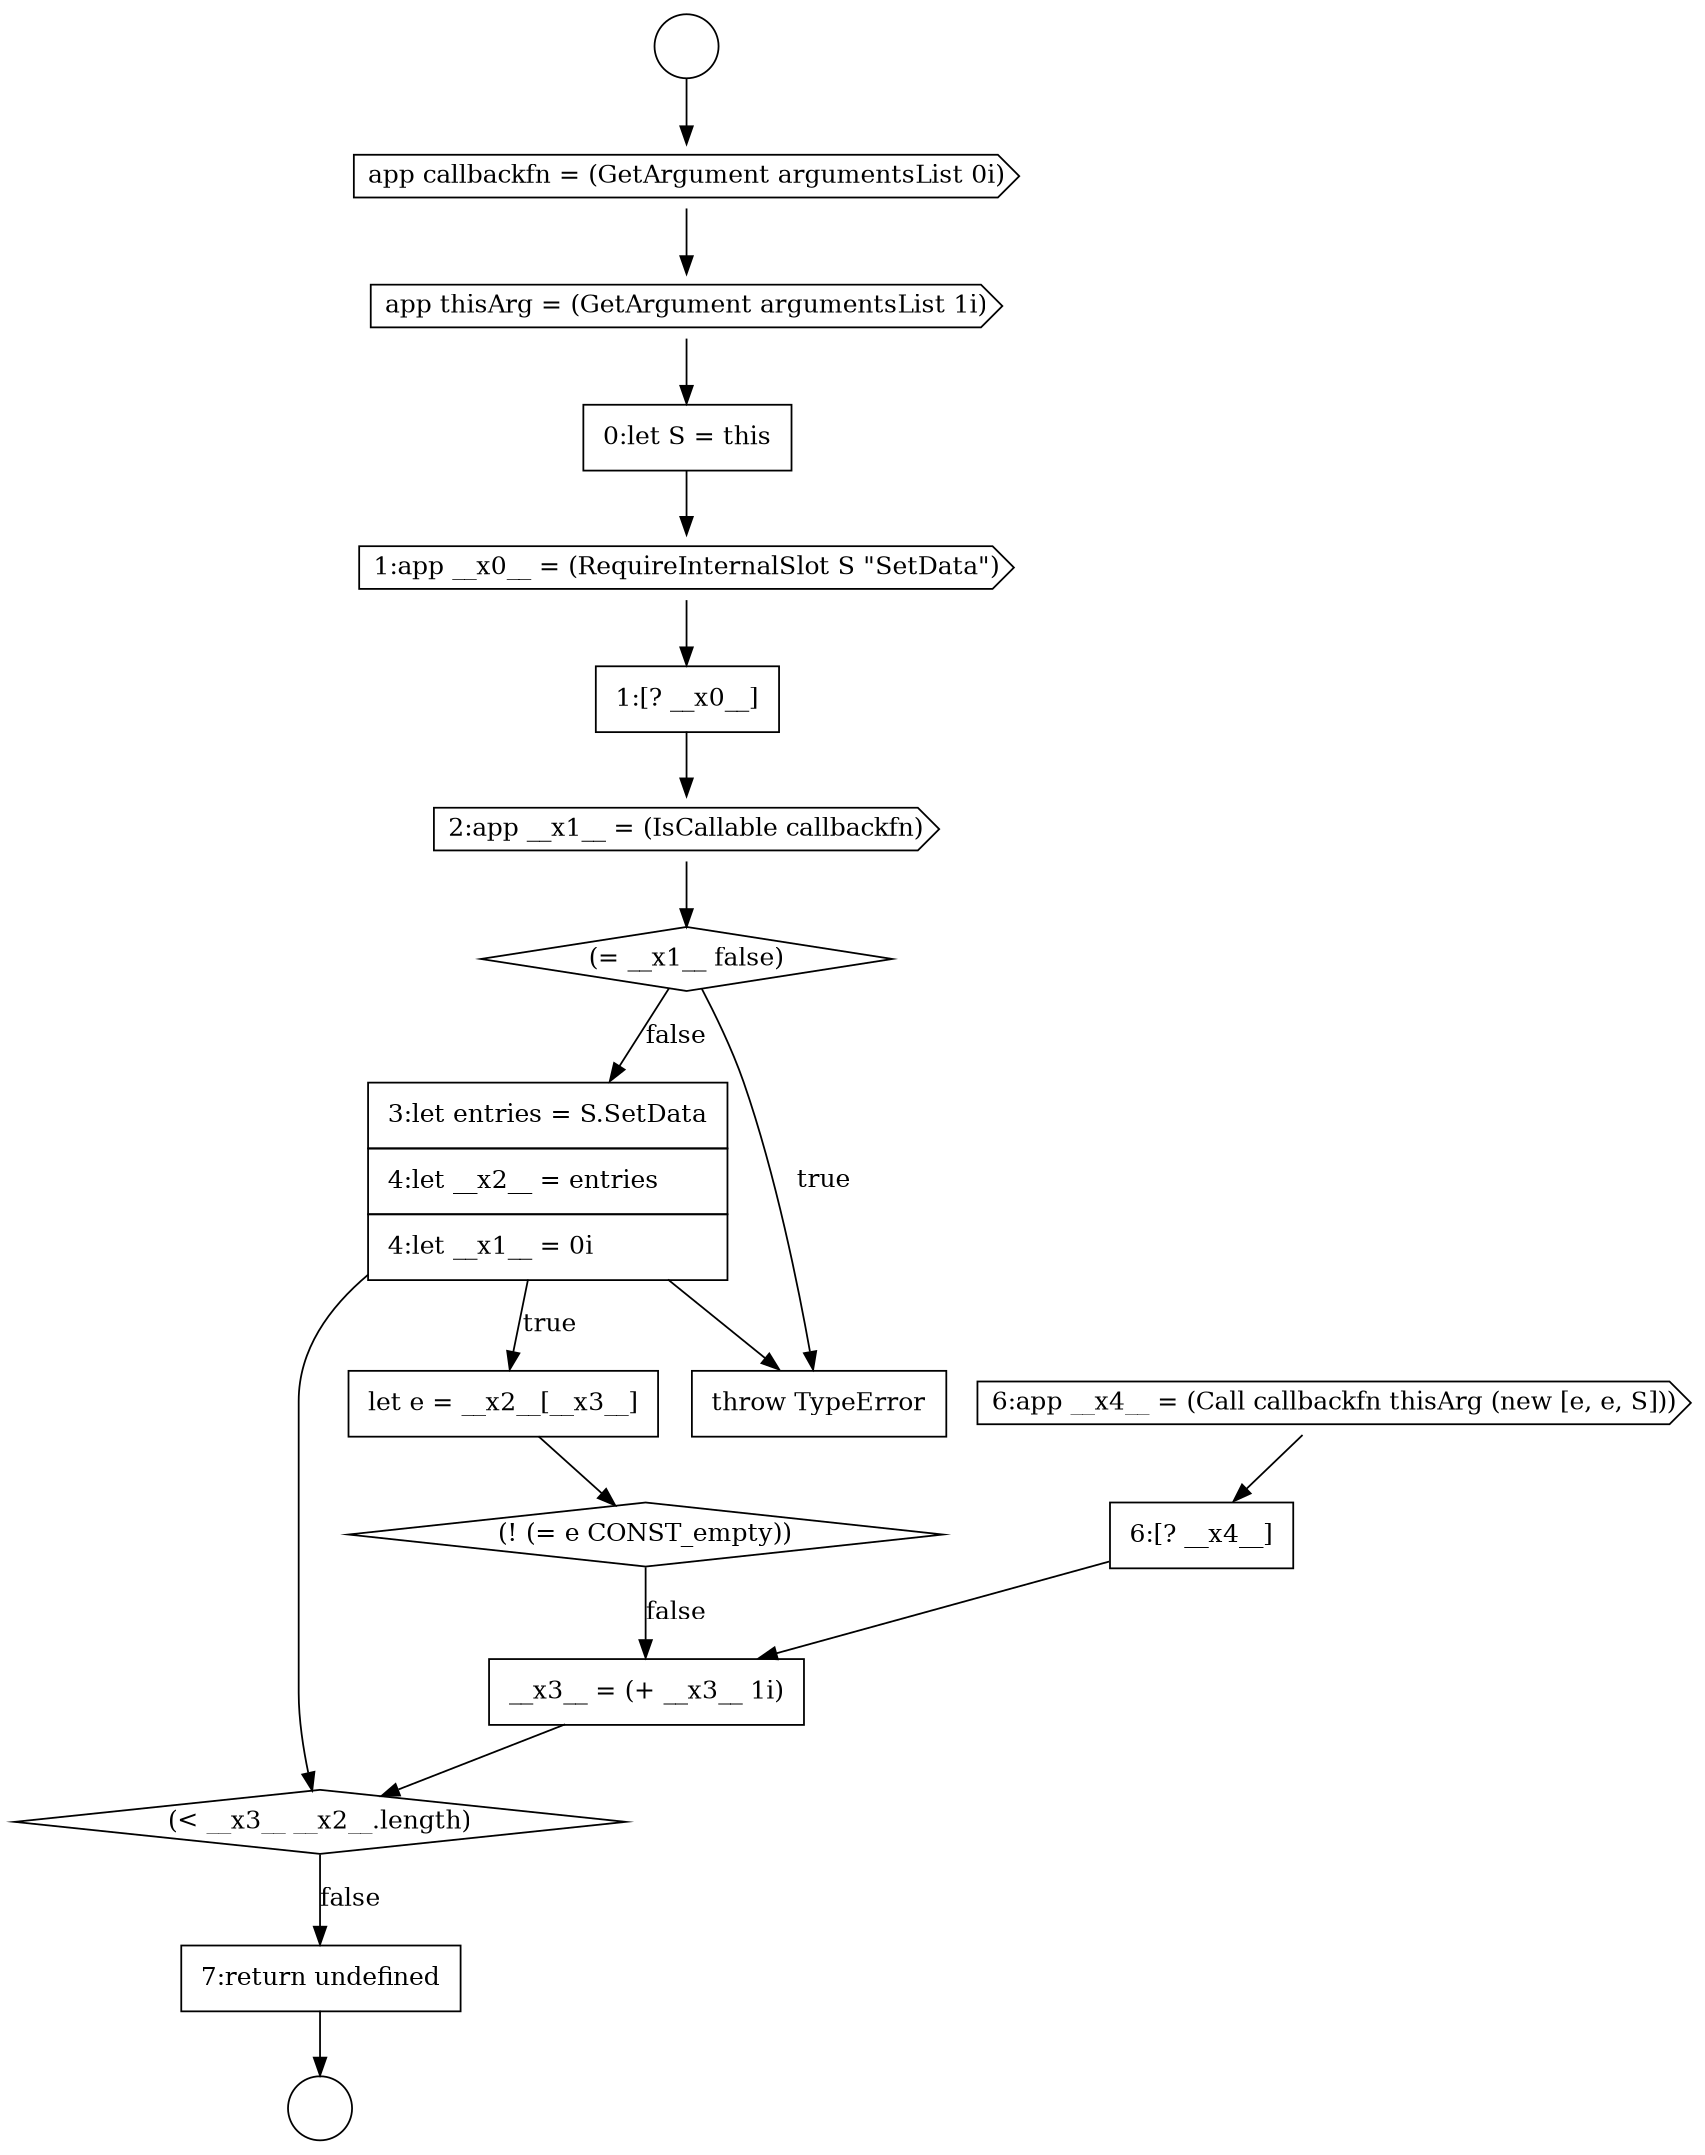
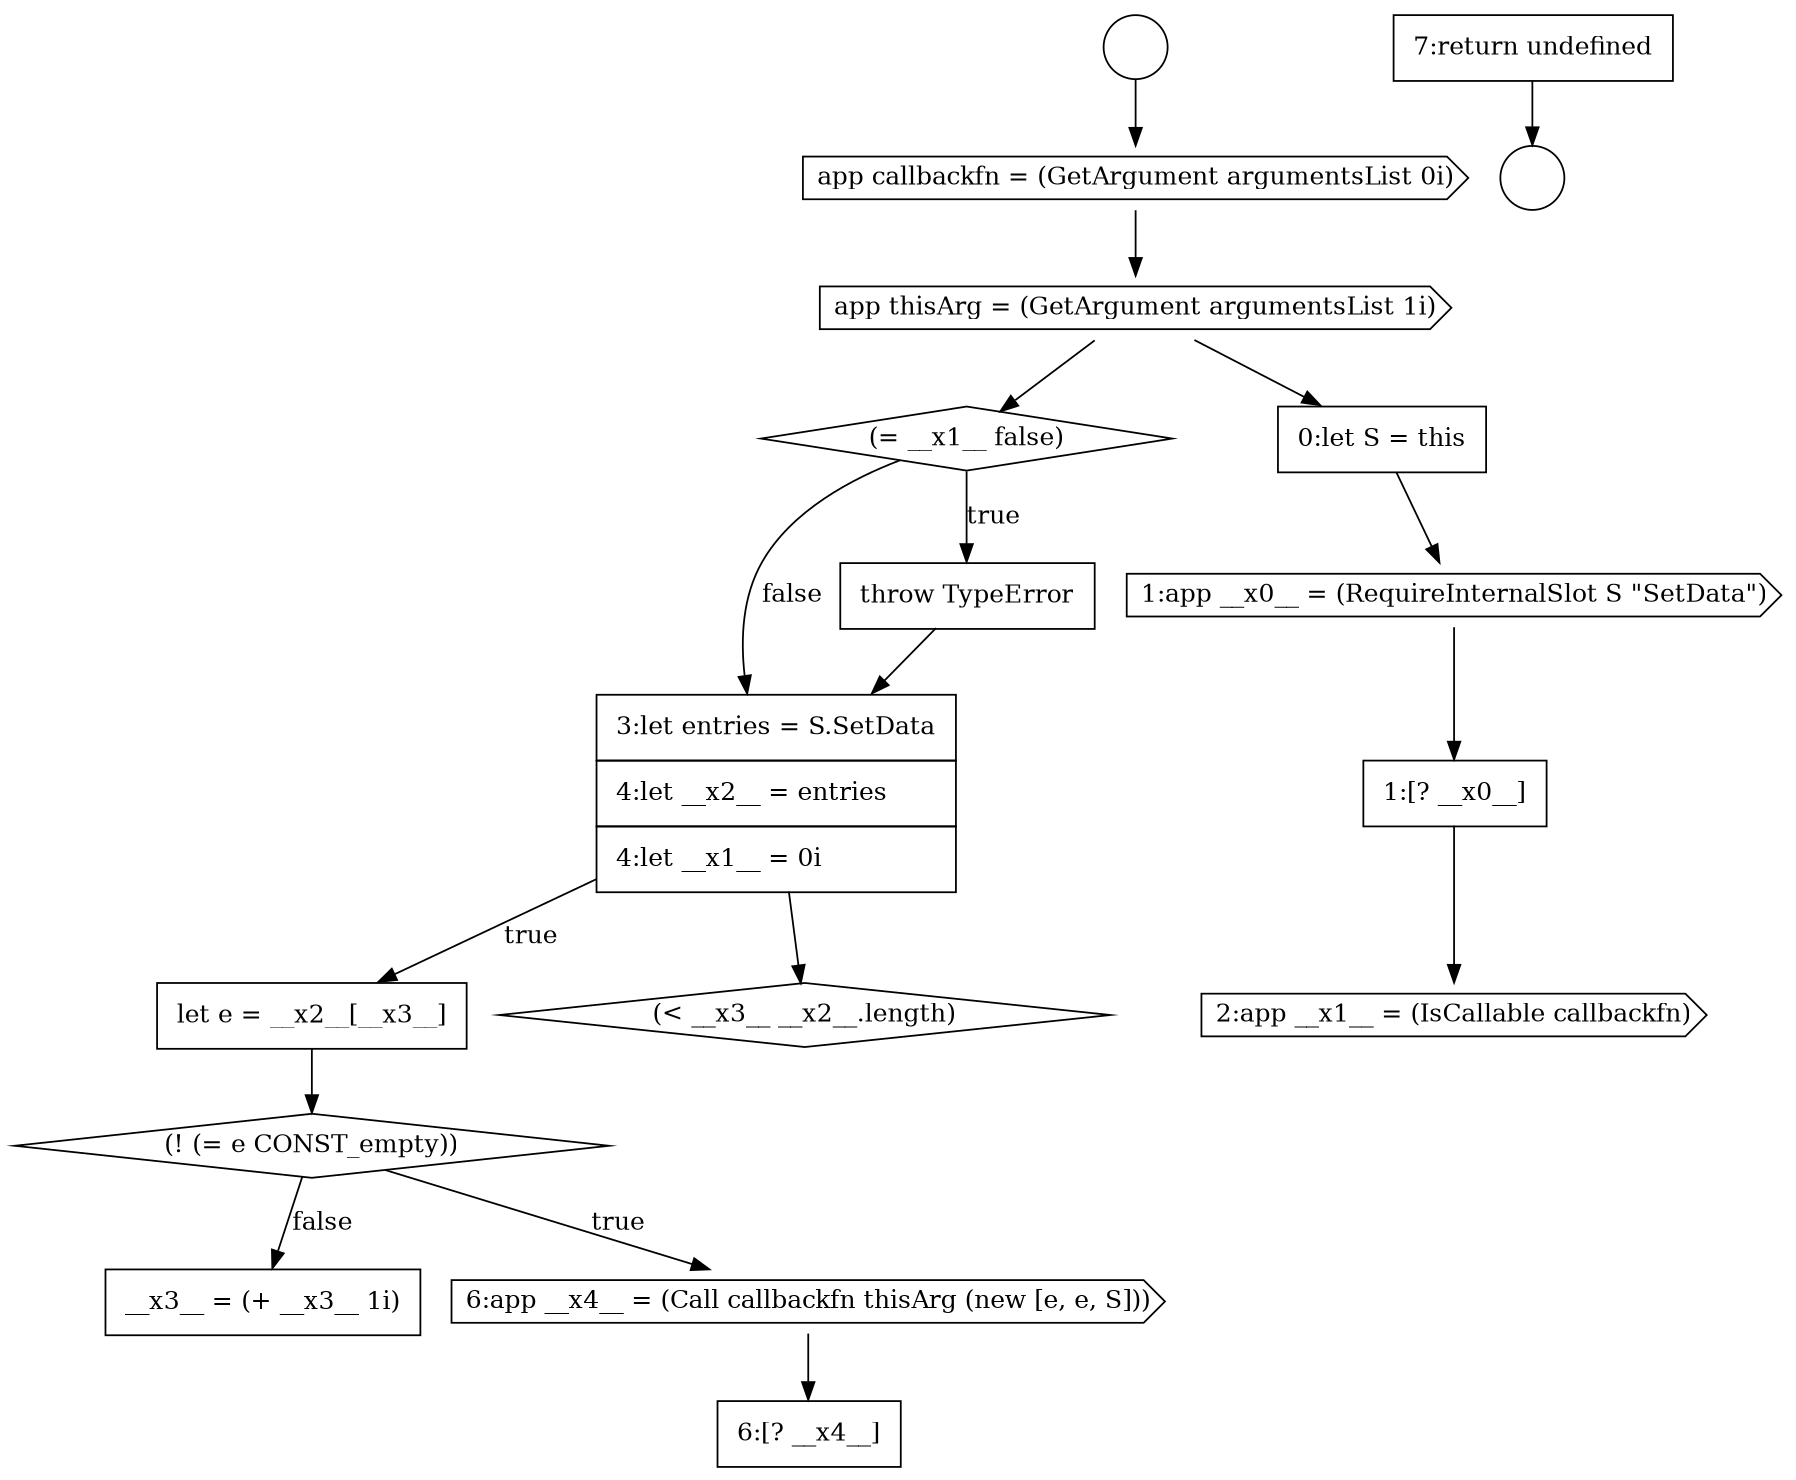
(687, 885) -> (1055, 370)
none -> (539, 1217)
(717, 1319) -> (910, 654)
(943, 1607) -> none
(482, 1757) -> none
(320, 1890) -> none
